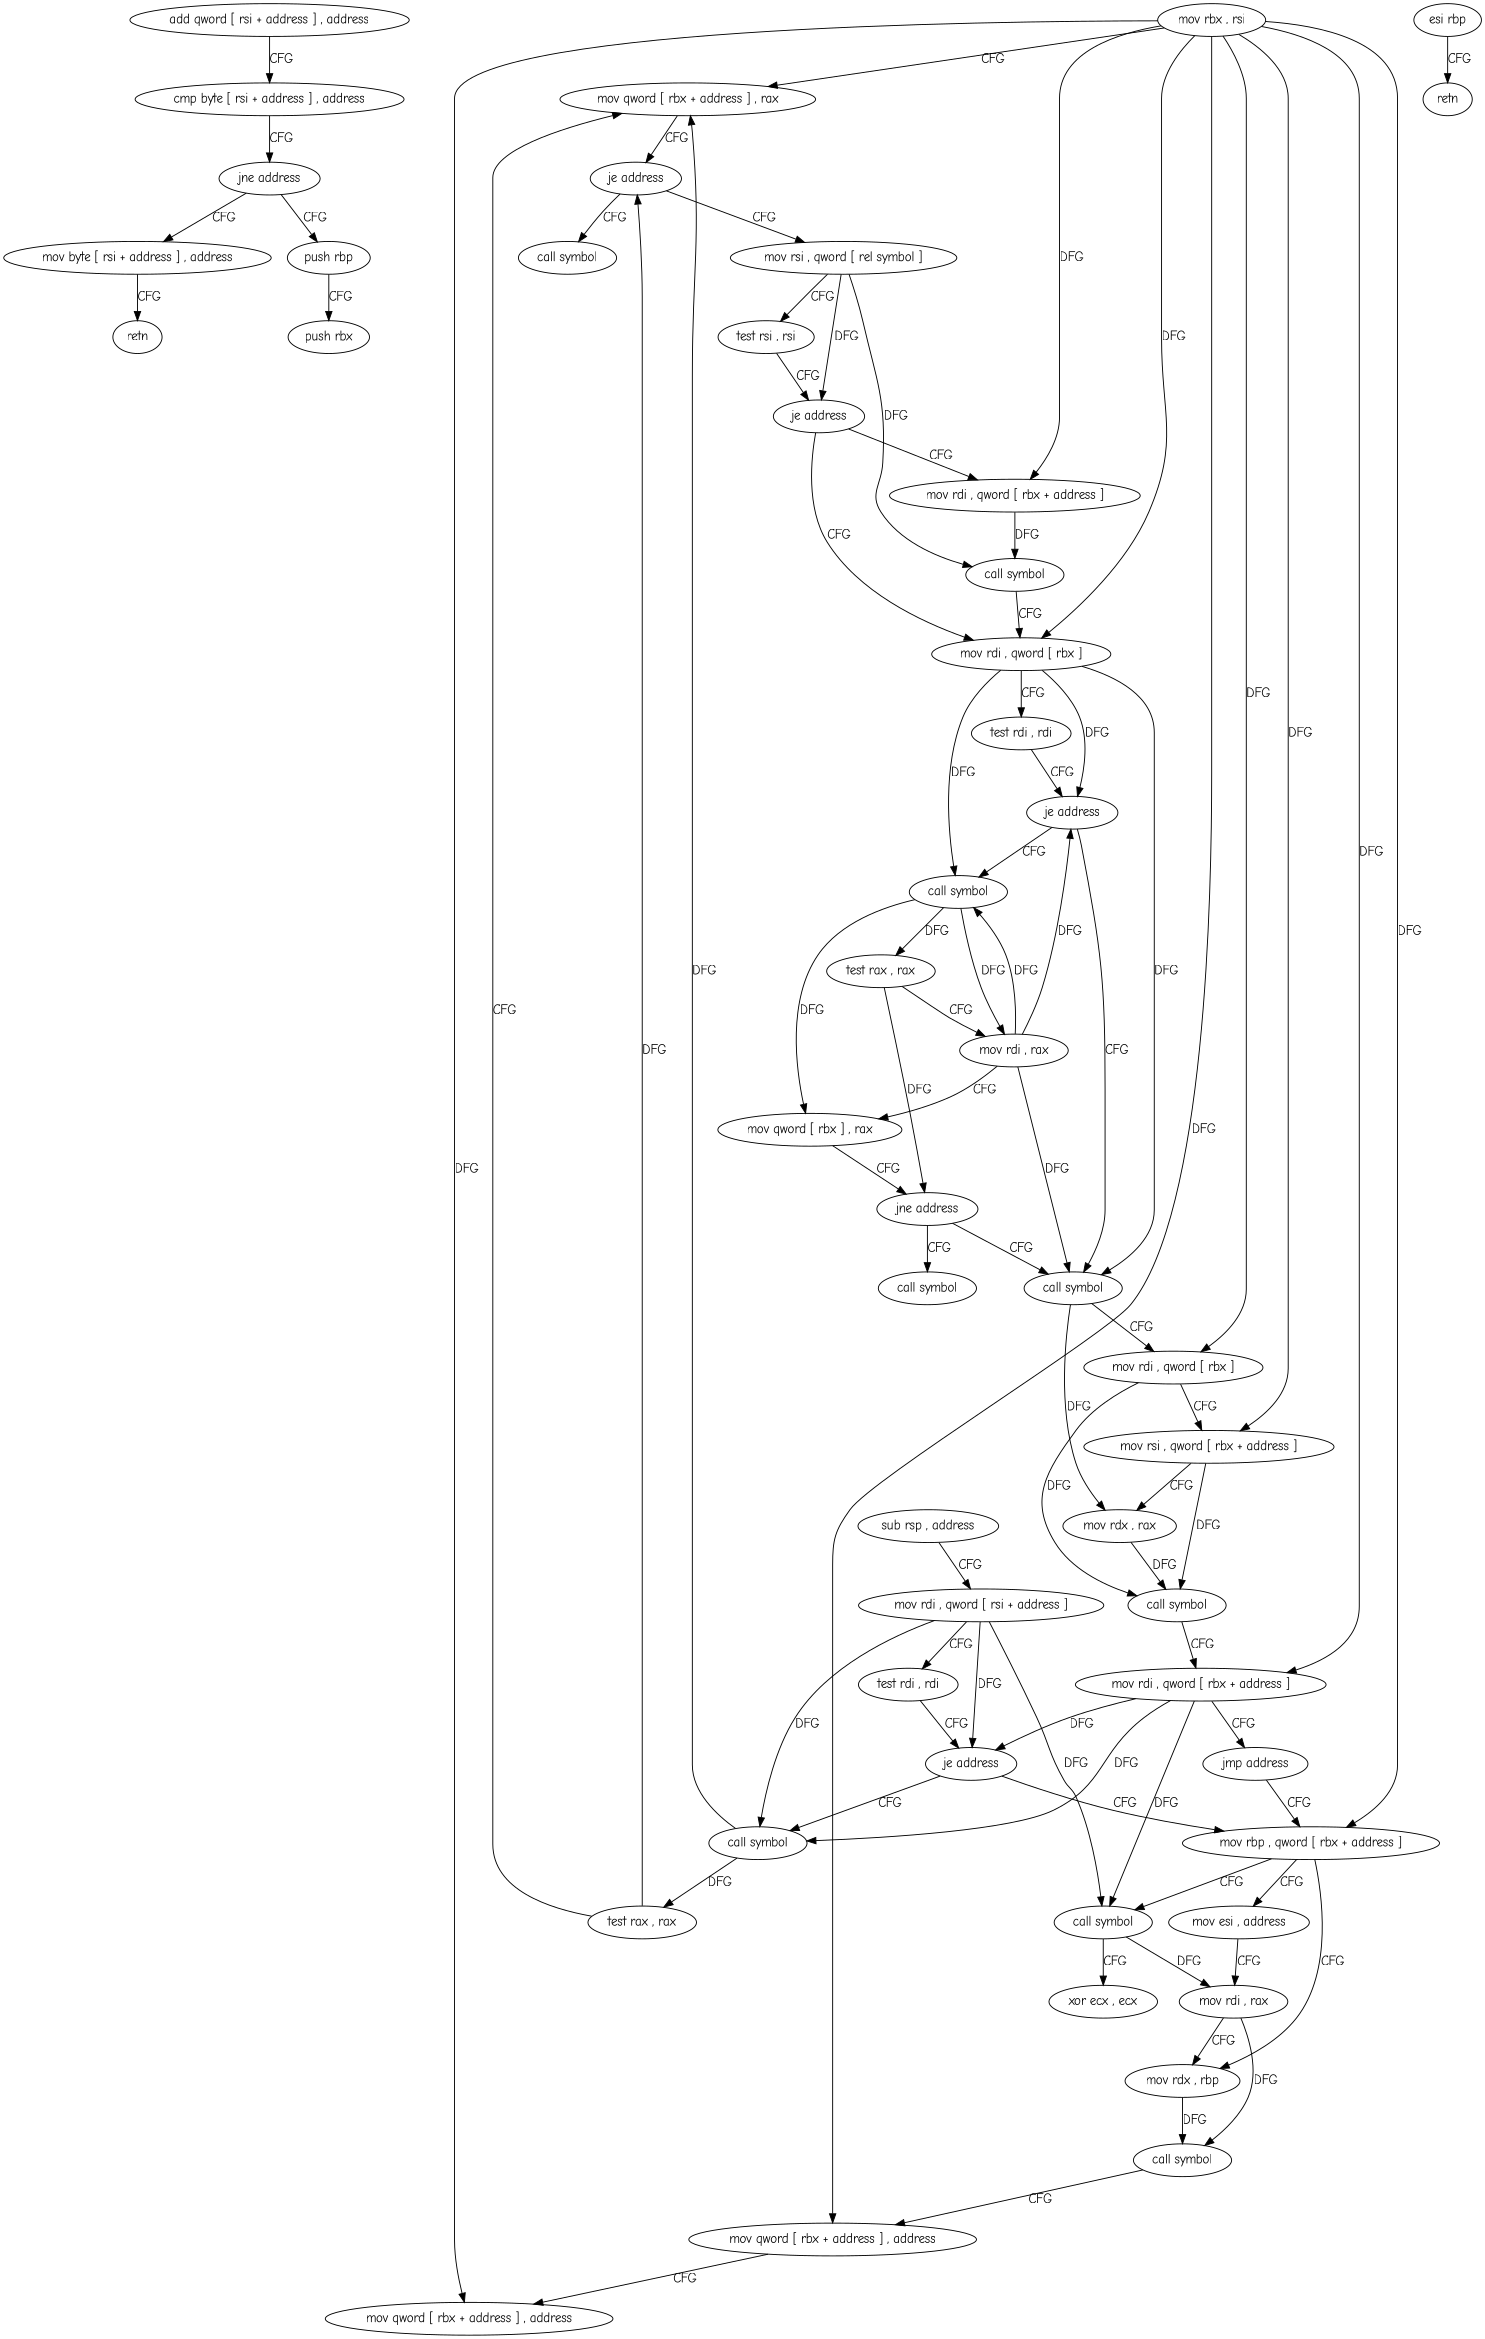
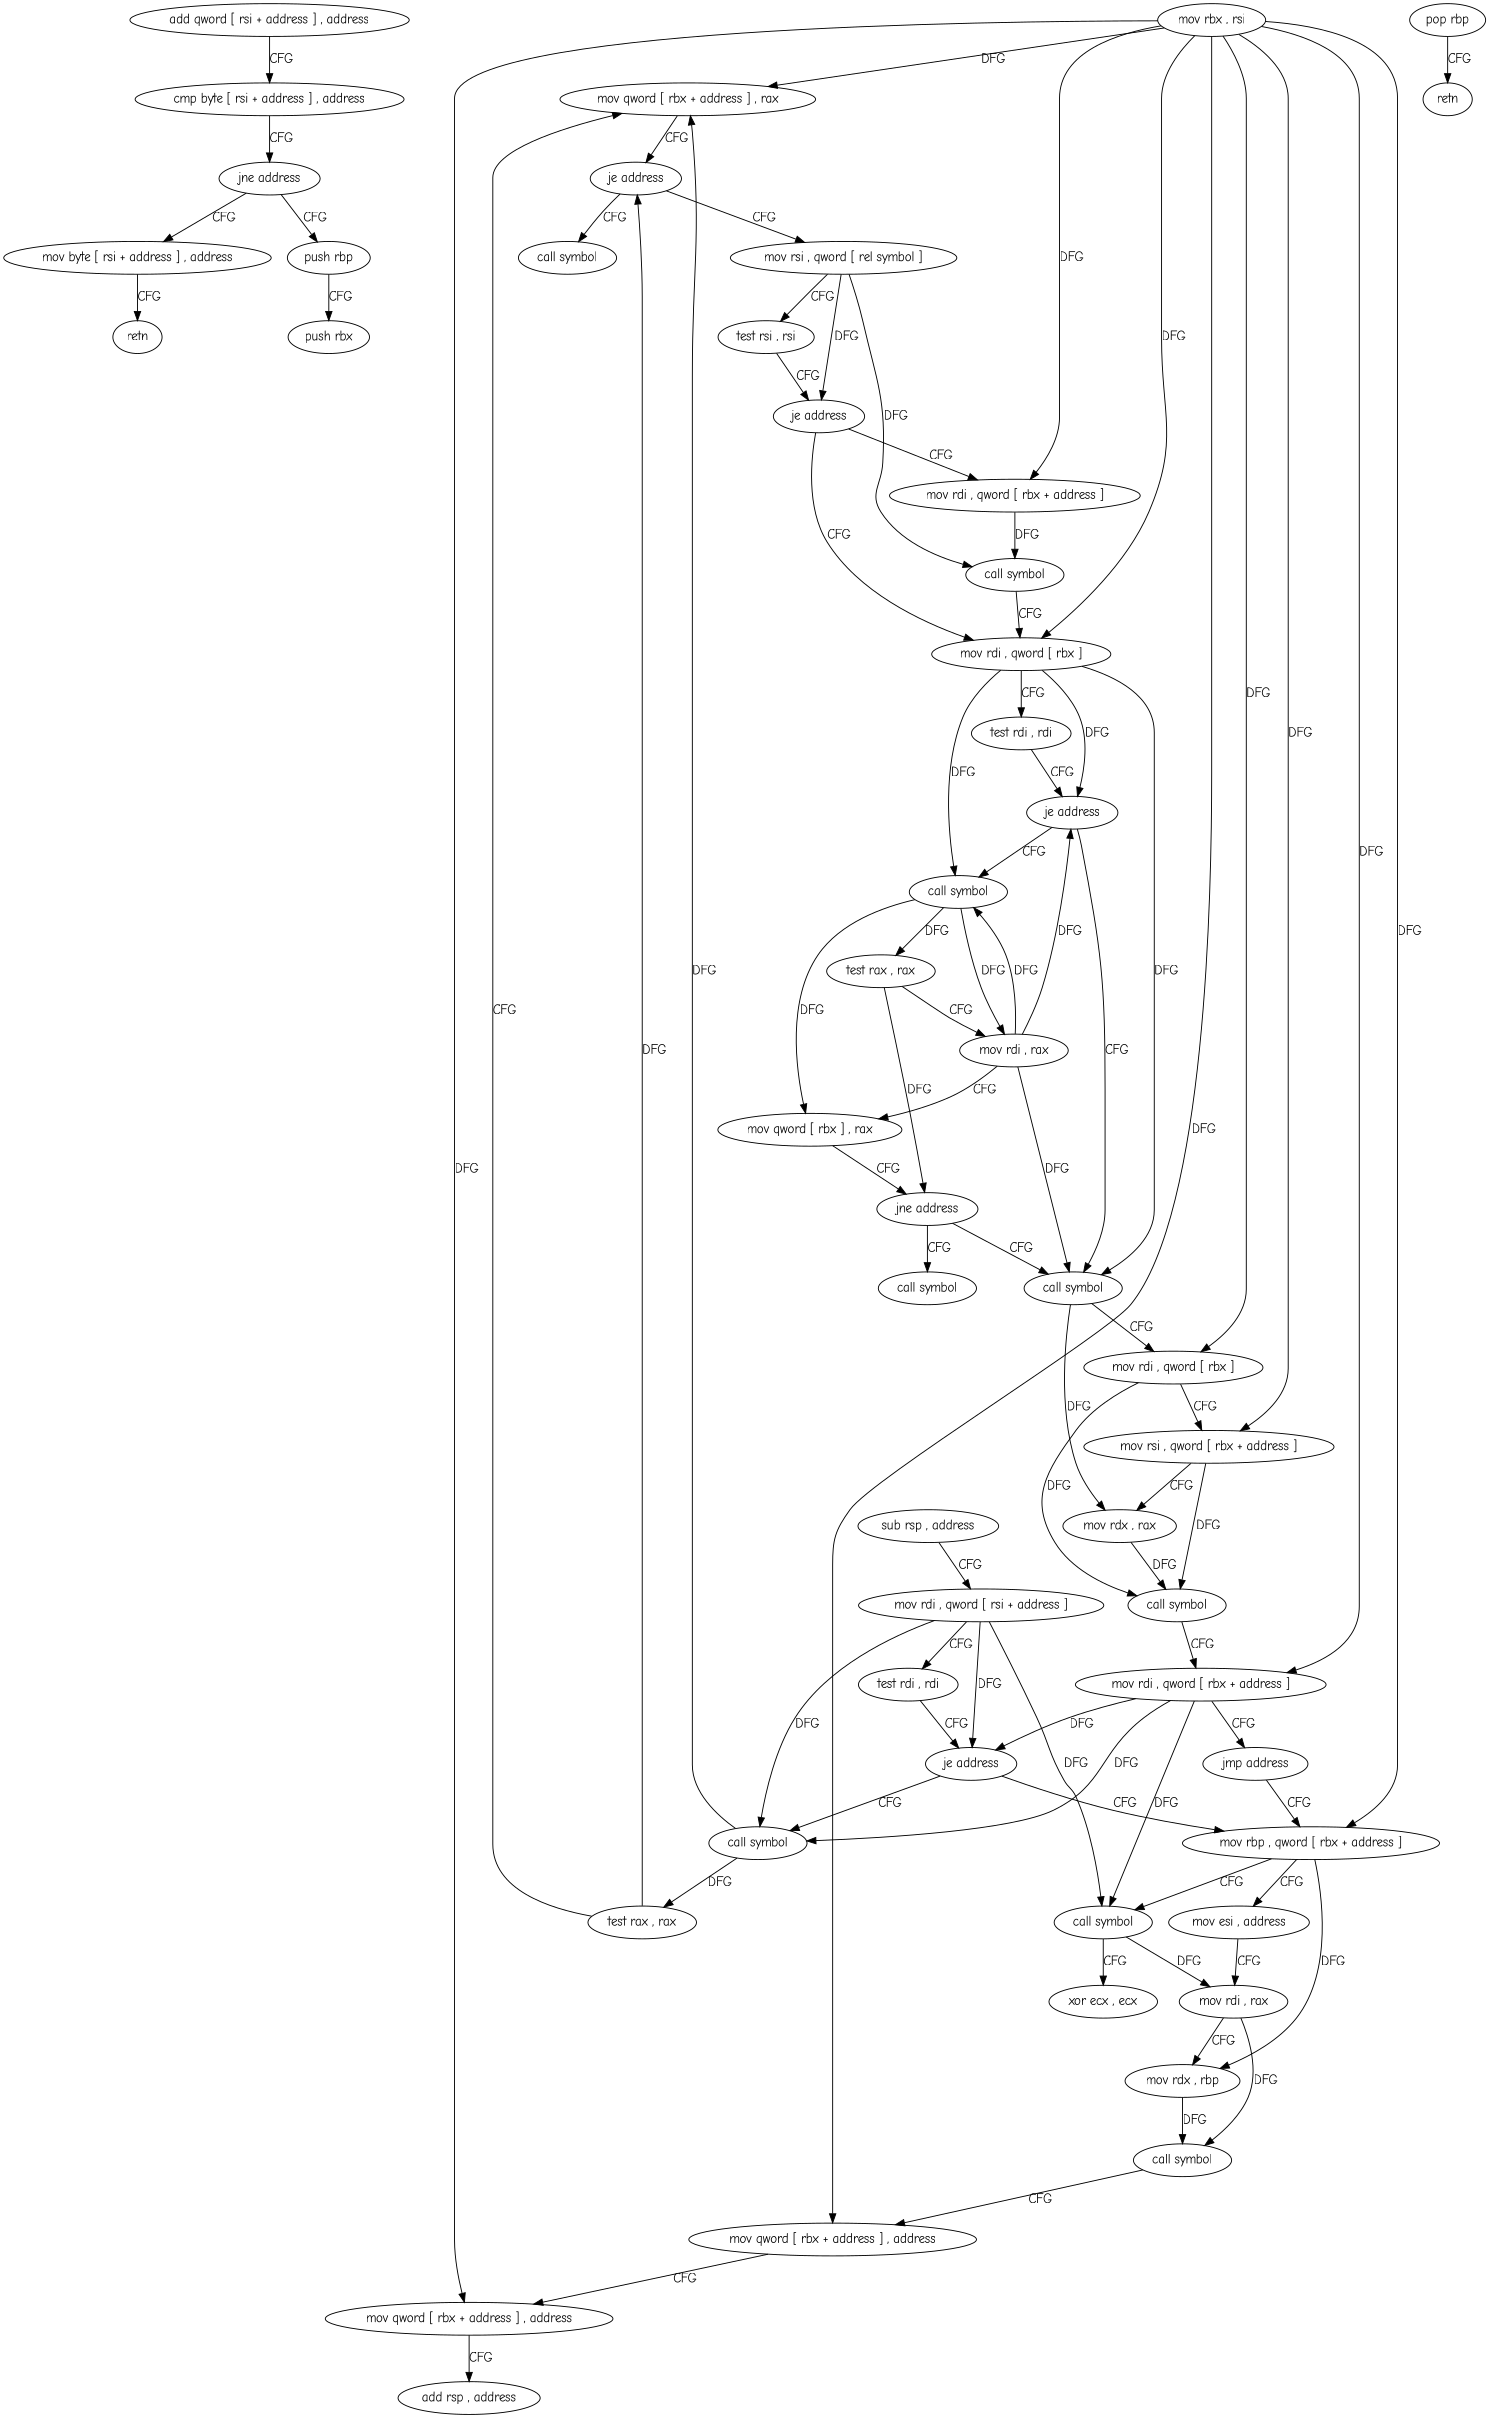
(1448, 20) -> (1448, 20)
(993, 60) -> (993, 60)
(1333, 1962) -> (1333, 1962)
none -> (469, 2398)
